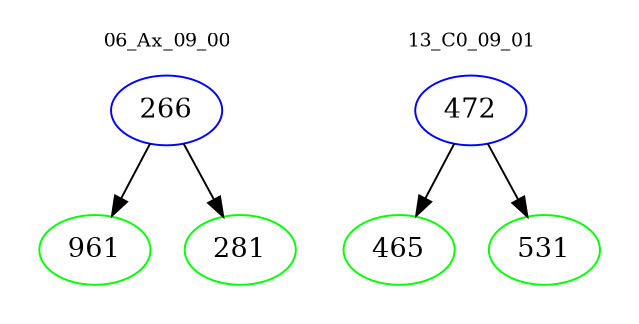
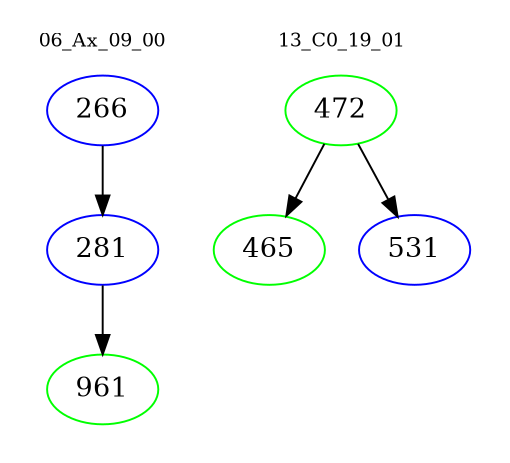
(472, 42) -> (342, 42)
(471, 110) -> (341, 110)
(136, 171) -> (103, 310)
(240, 250) -> (103, 250)
(544, 250) -> (415, 250)
